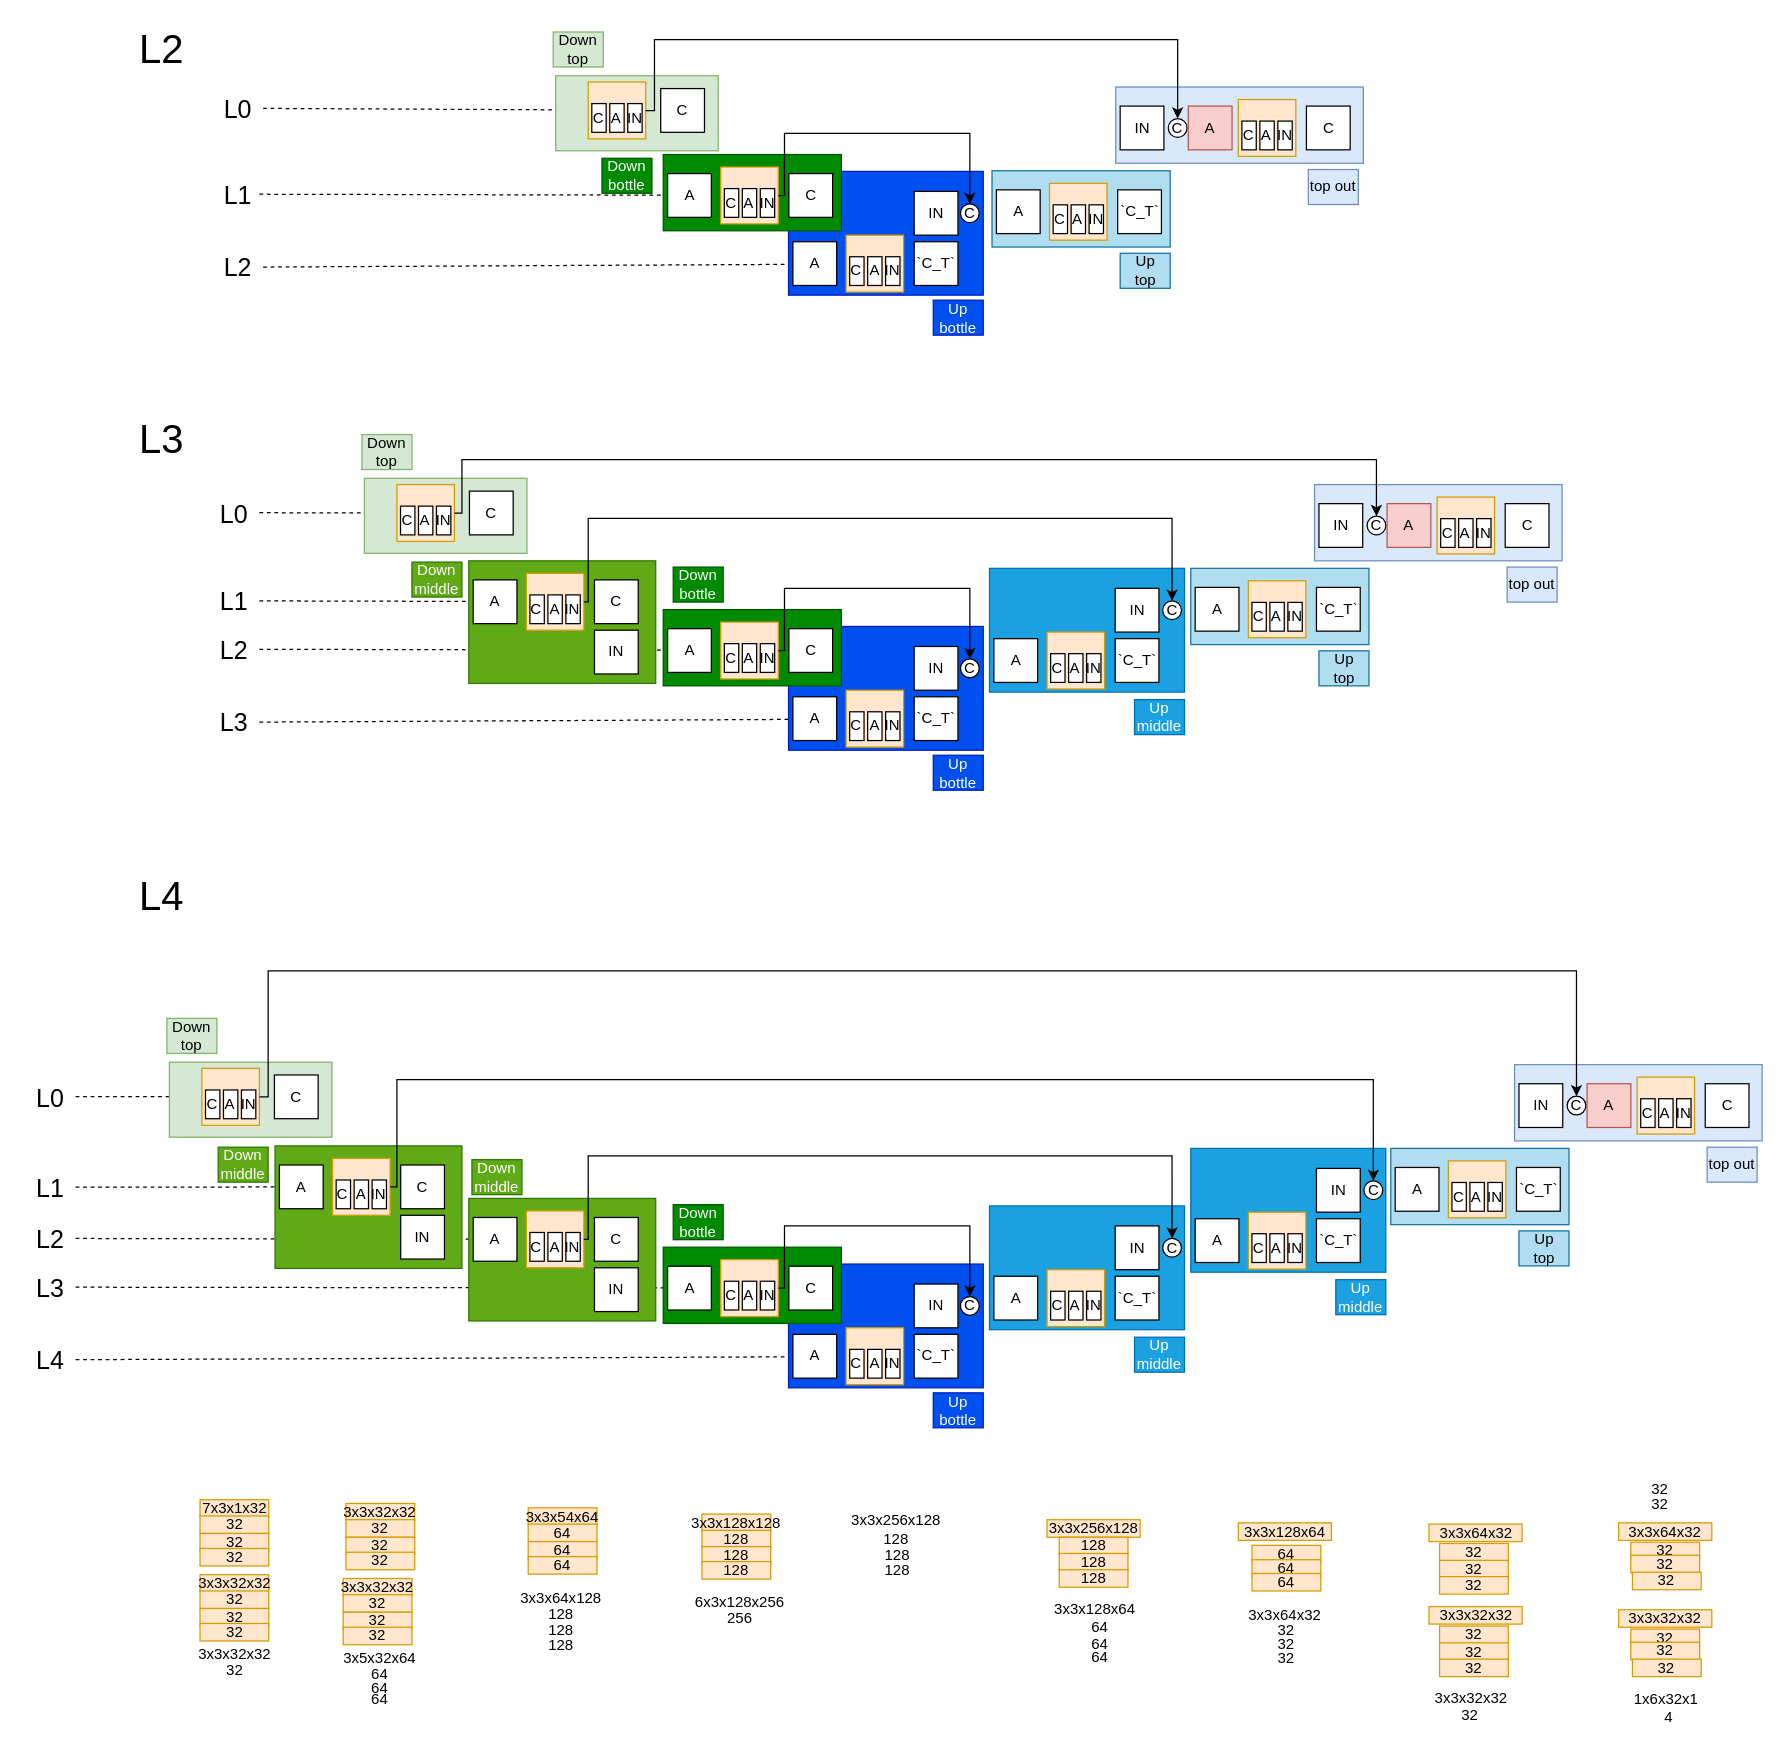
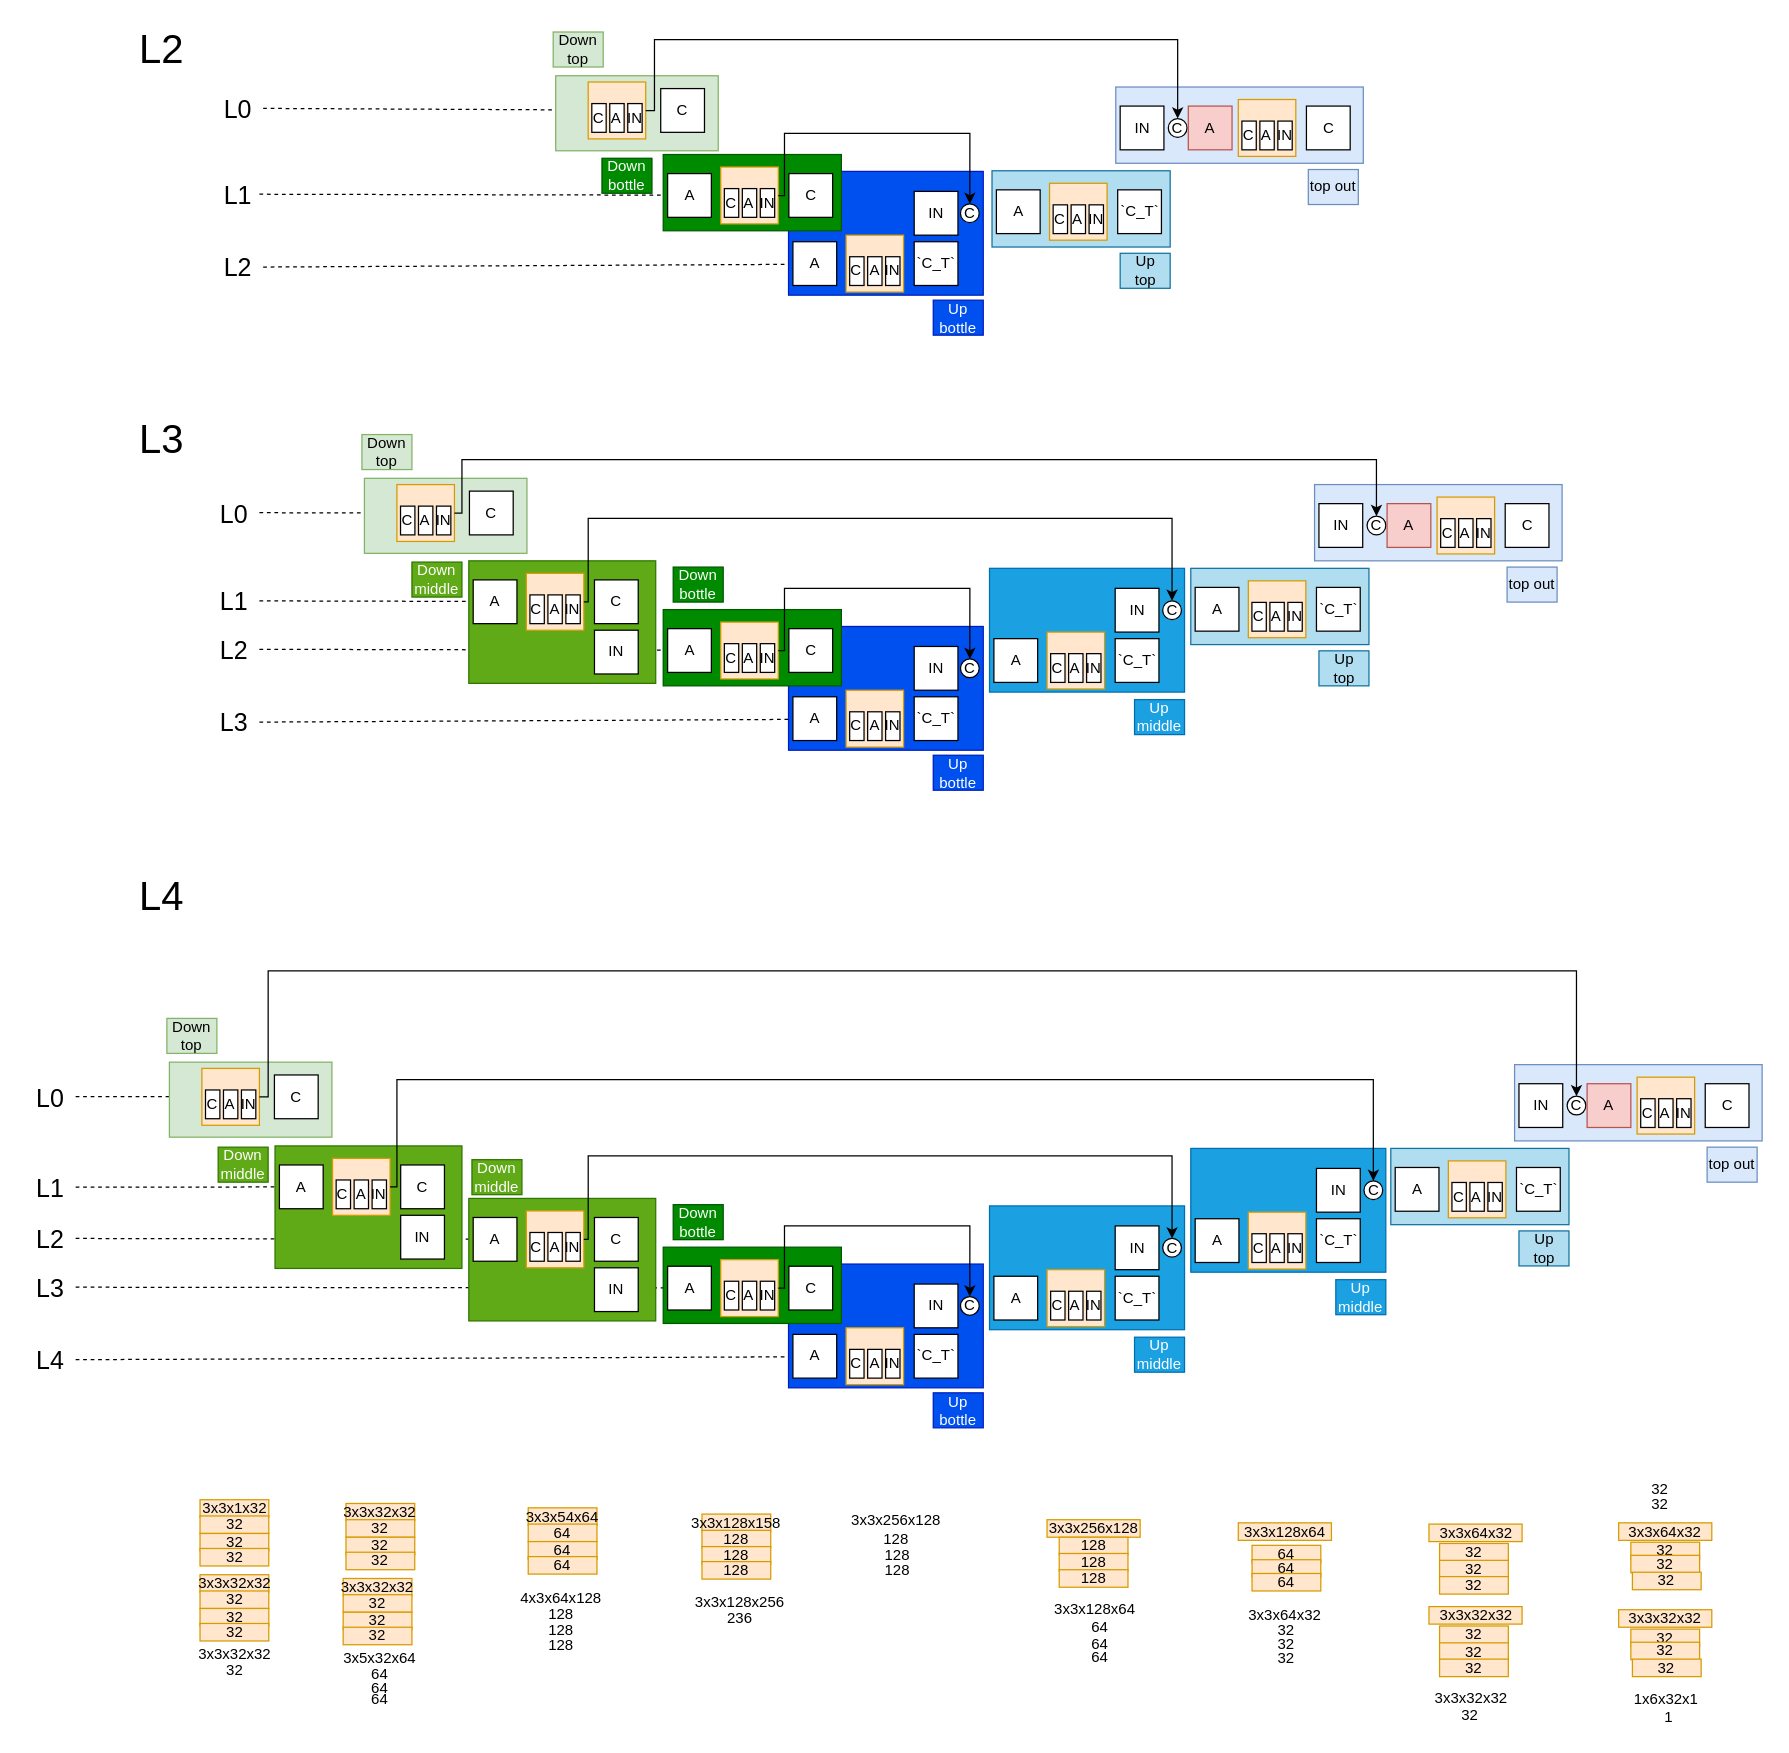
(235, 1508) -> (235, 1508)
(736, 1523) -> (736, 1523)
(561, 1598) -> (561, 1598)
(740, 1602) -> (740, 1602)
(740, 1618) -> (740, 1618)
(1669, 1717) -> (1669, 1717)
